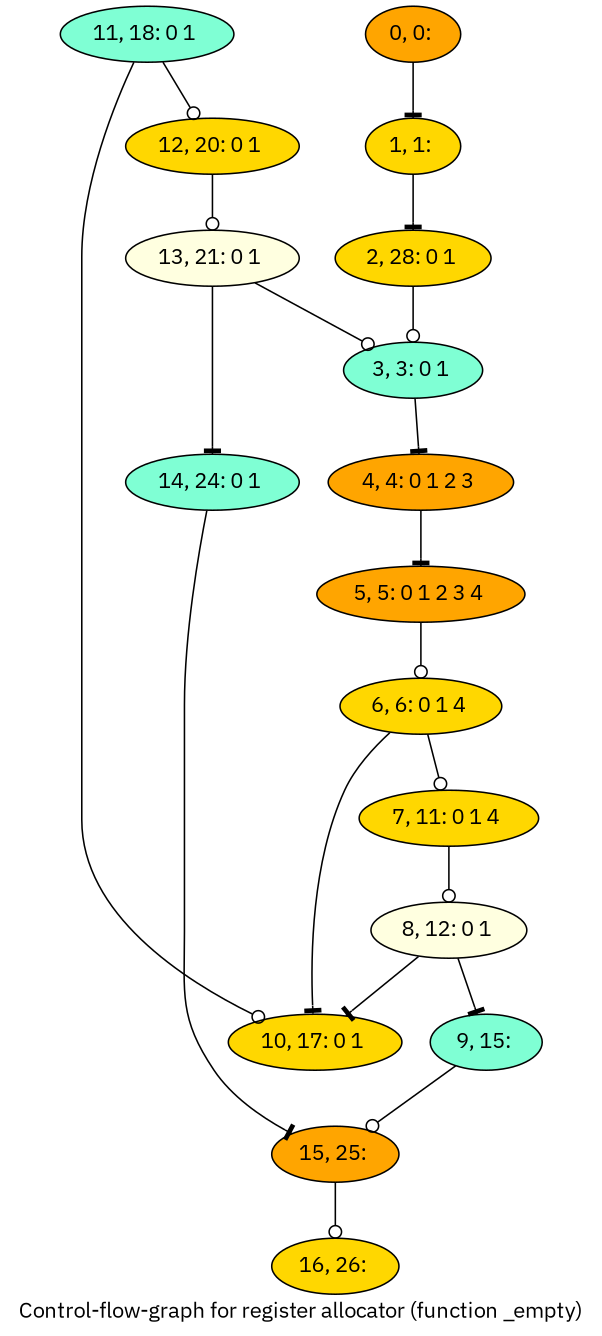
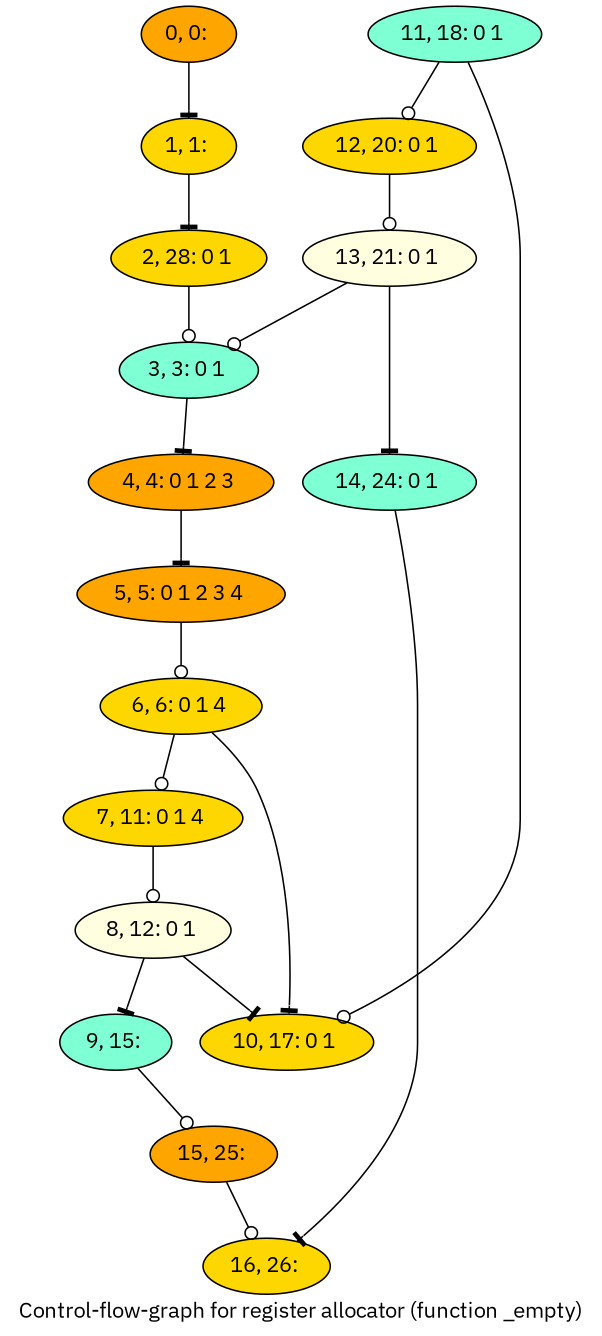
(184, 840) -> (418, 891)
